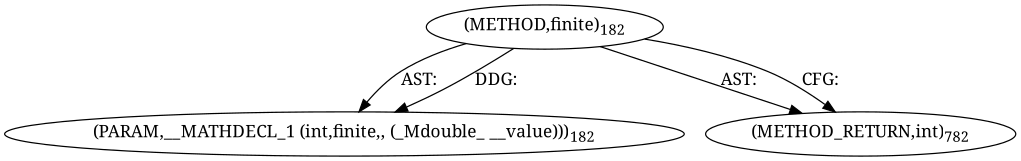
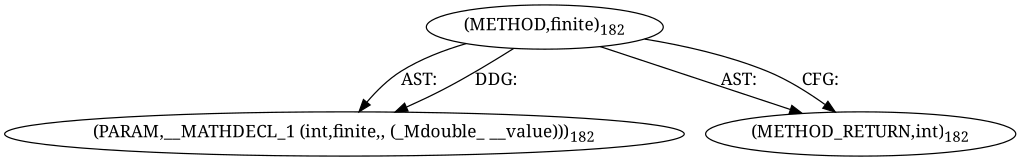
(957, 132) -> (957, 132)
